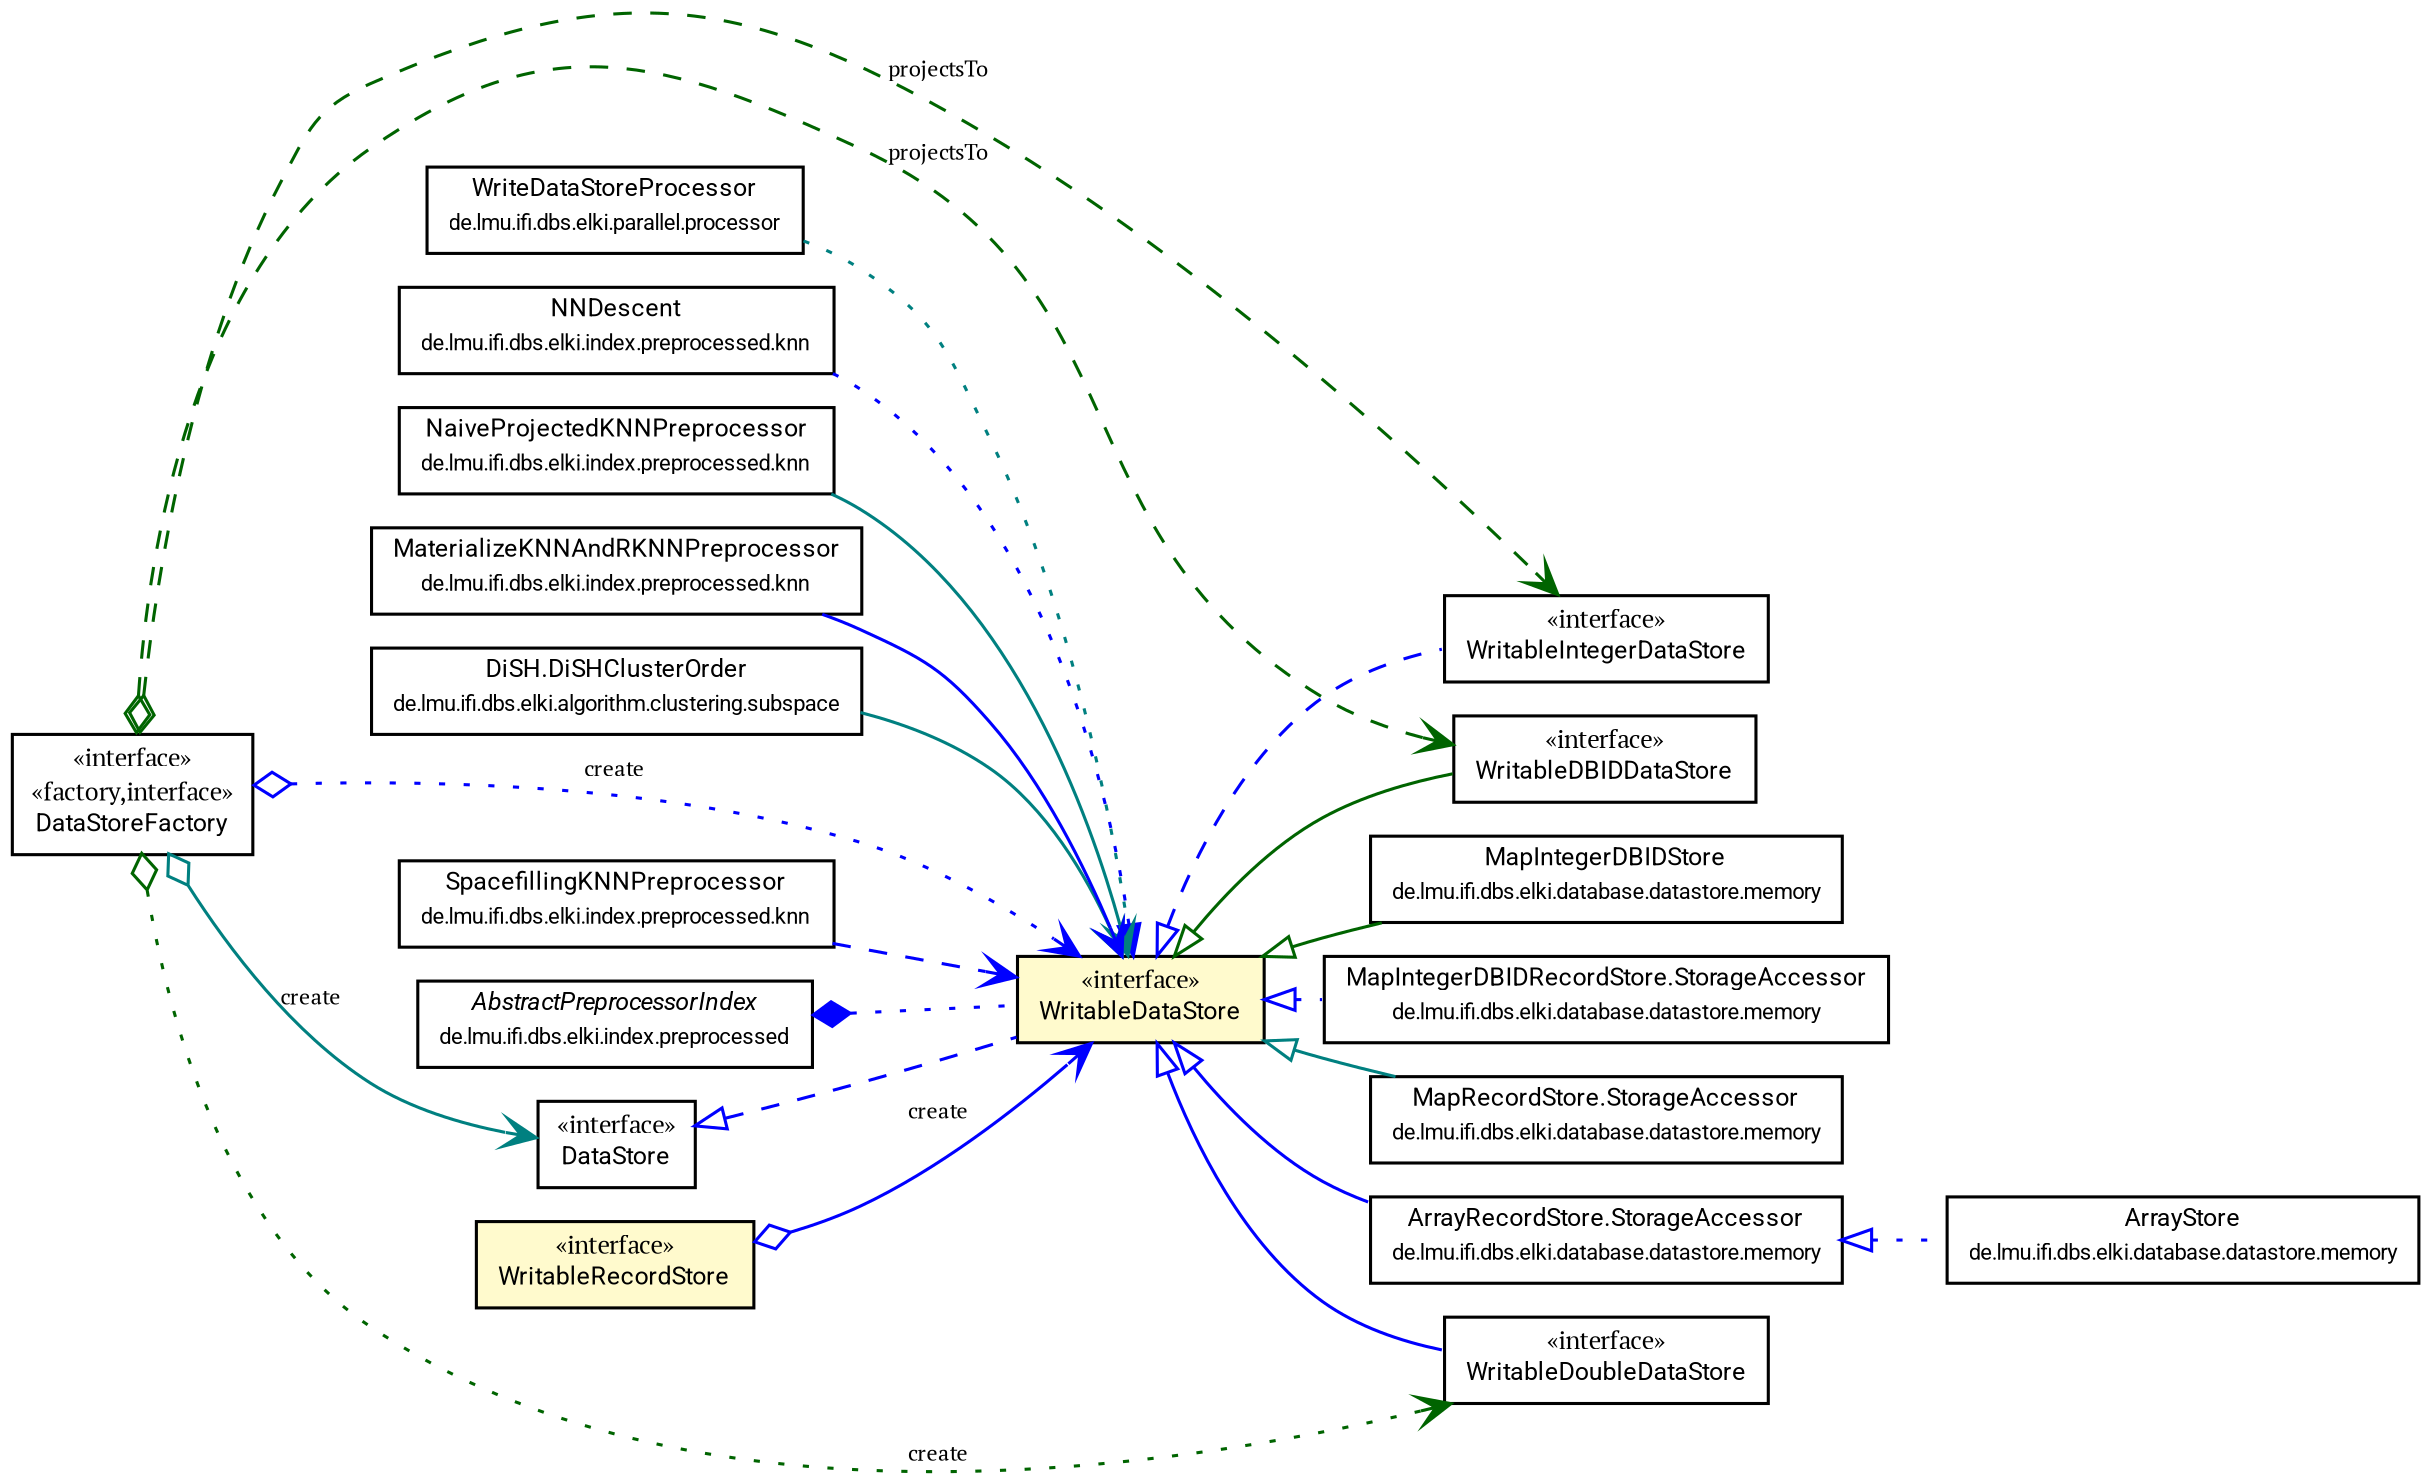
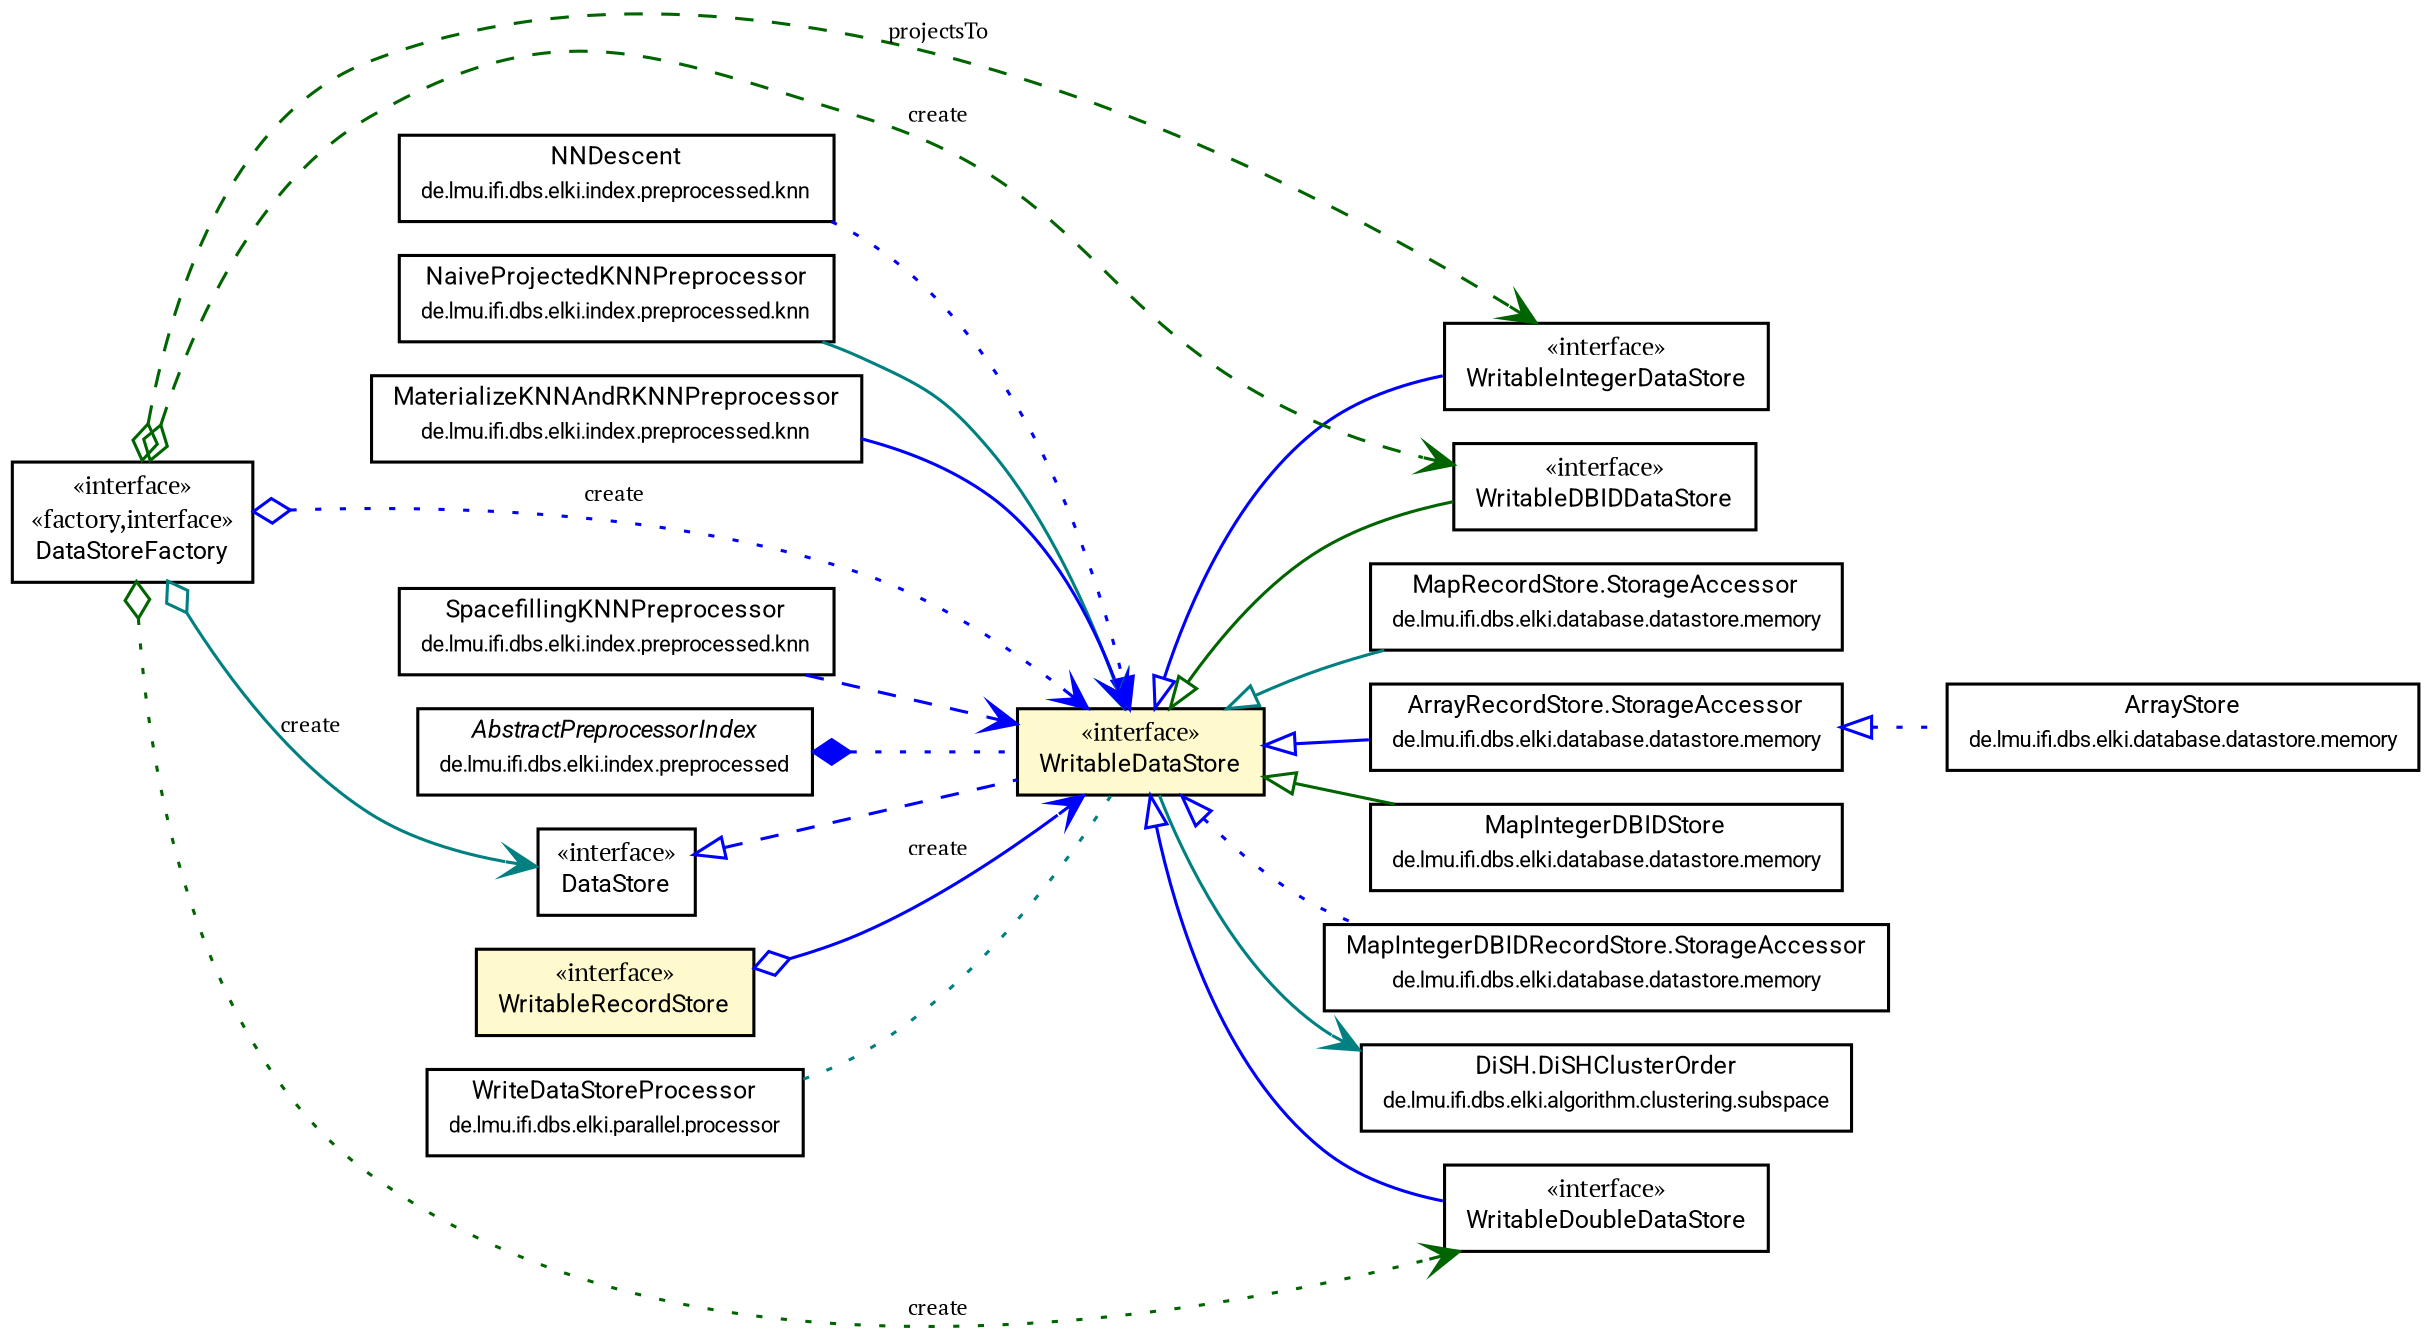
(939, 155) -> (939, 117)
(1268, 749) -> (1262, 486)
(1013, 787) -> (1228, 928)
